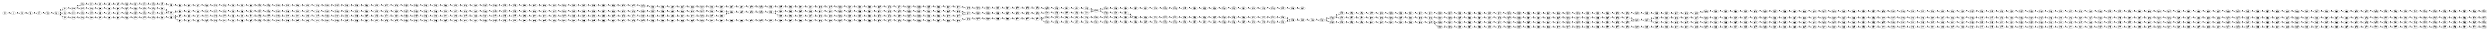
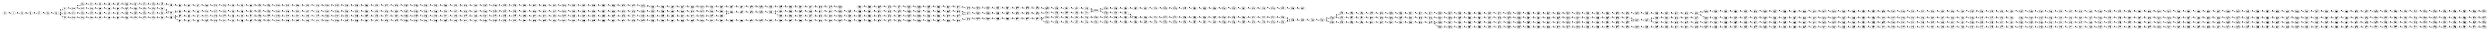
(850, 7) -> none
(1701, 18) -> (1701, 15)
(2016, 18) -> none
